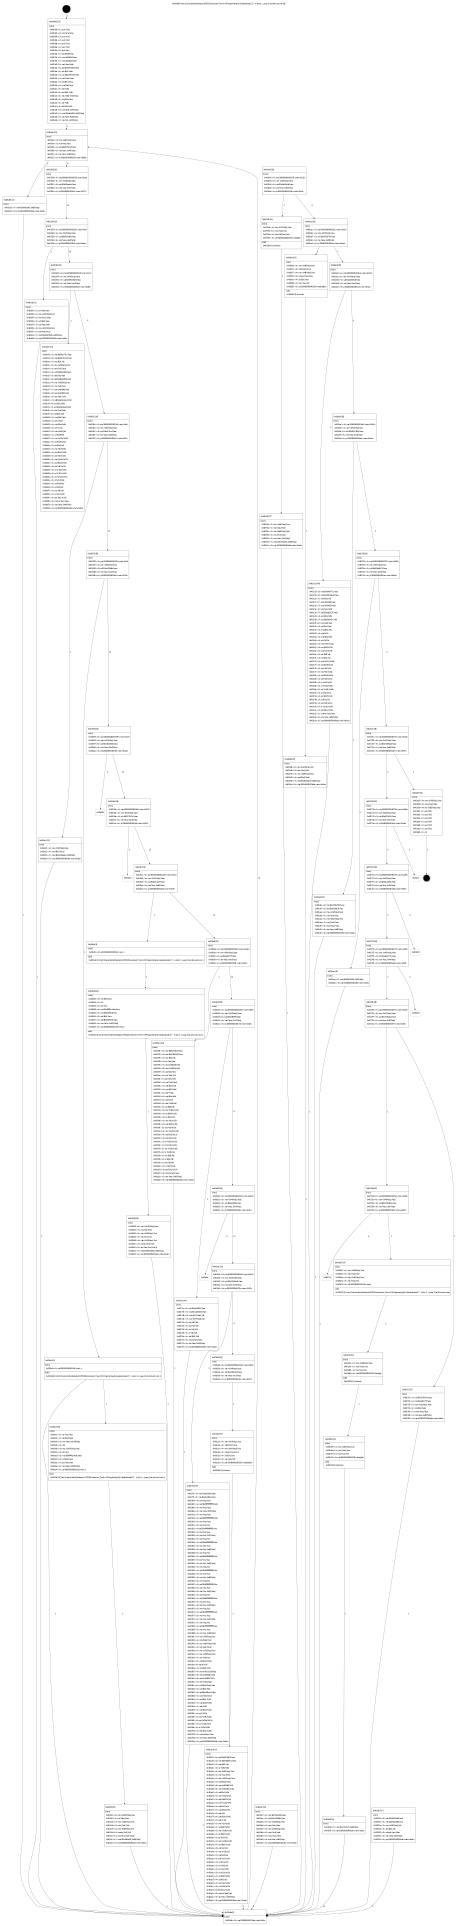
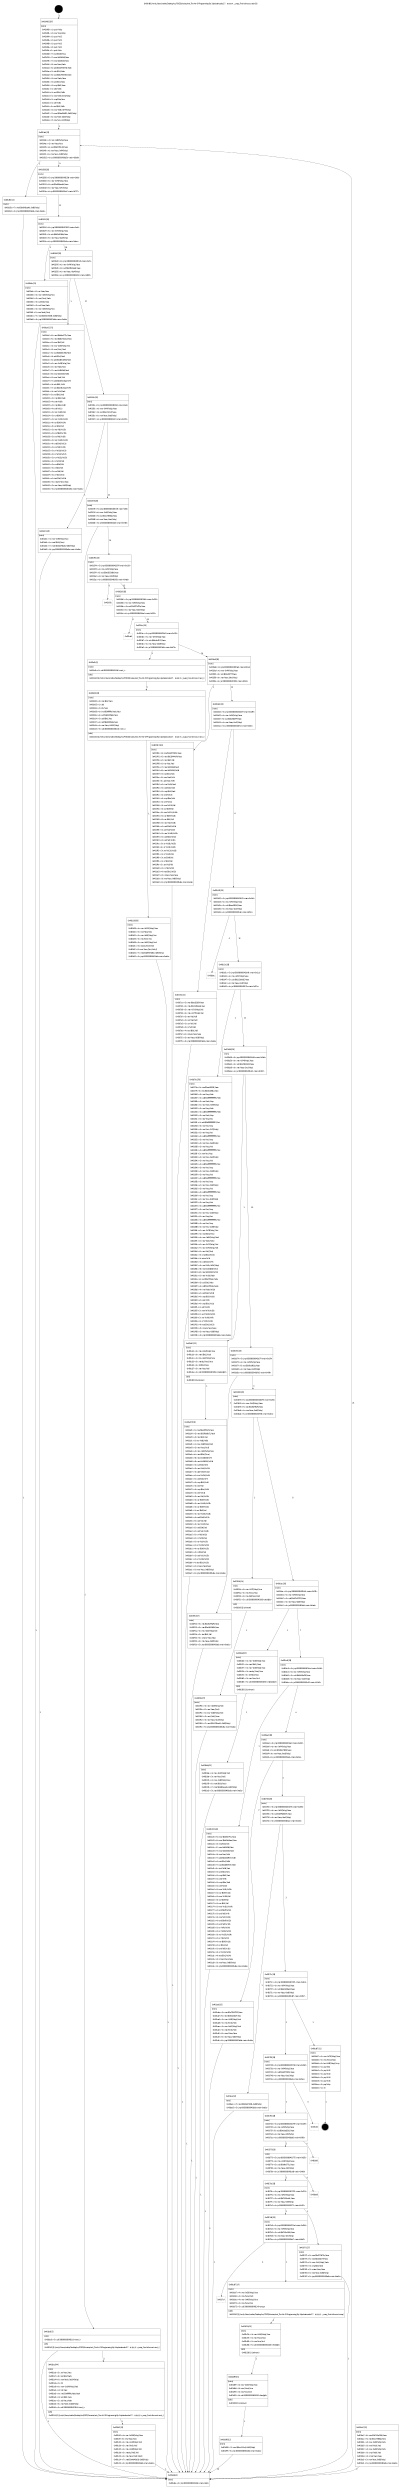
none -> (251, 1362)
